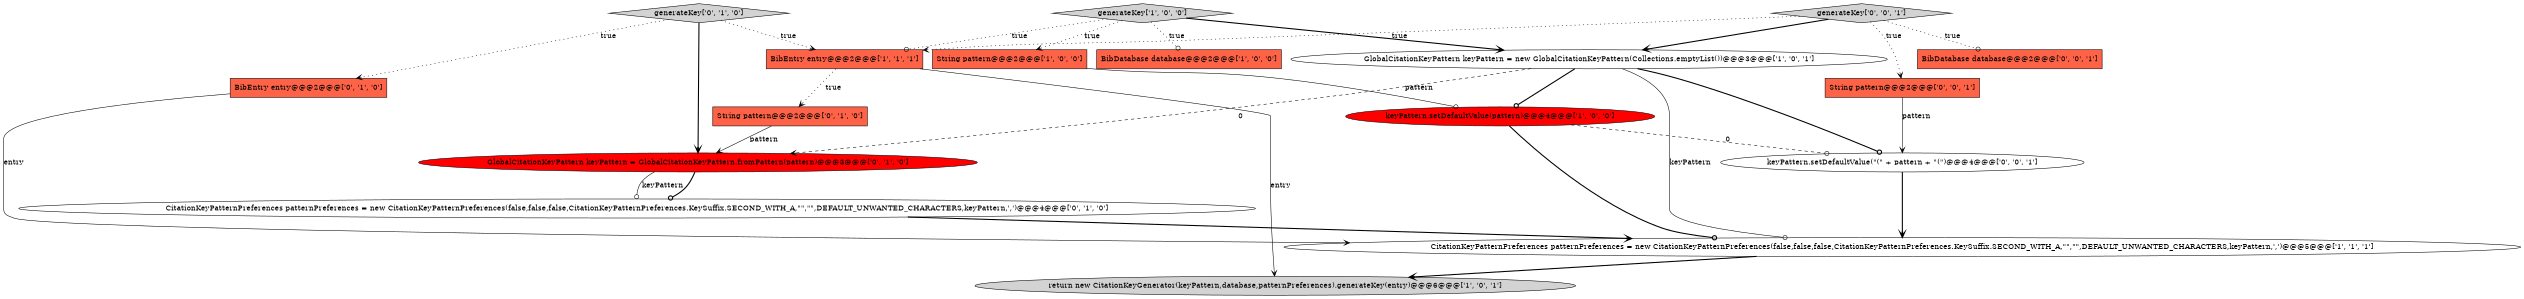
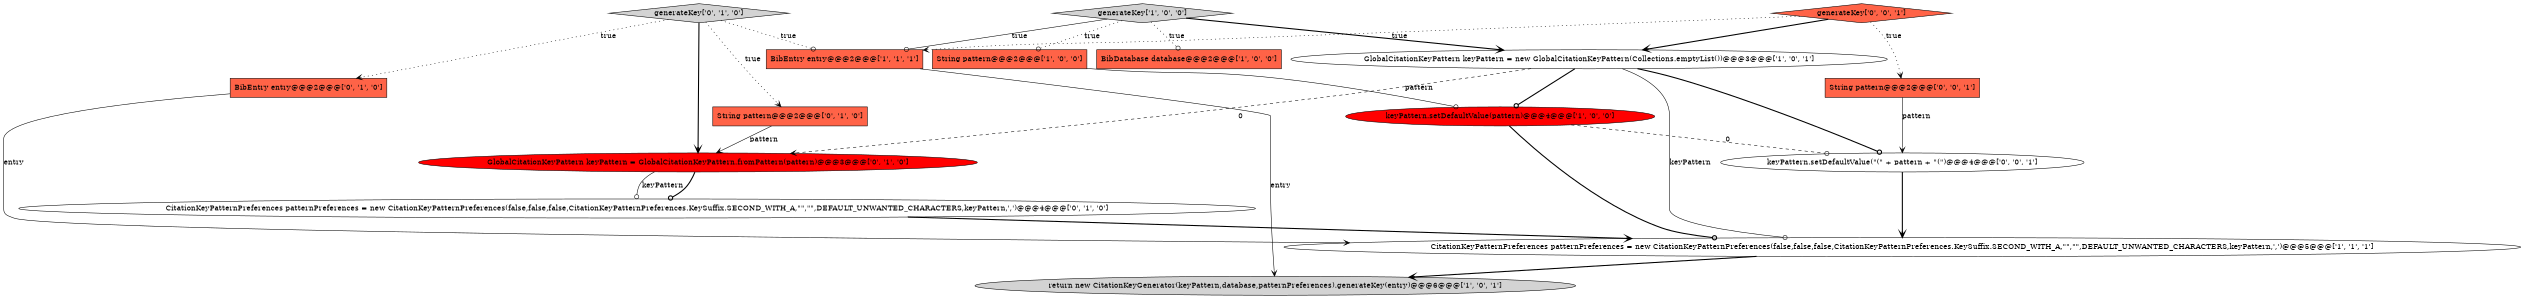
(1862, 13) -> (1862, 13)
(766, 34) -> (766, 34)
(1008, 34) -> (1008, 34)
(1082, 34) -> (1082, 34)
(2010, 59) -> none
(819, 86) -> (740, 63)
